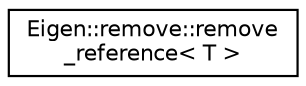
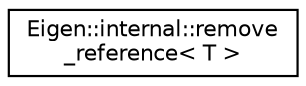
(153, 43) -> (153, 43)
